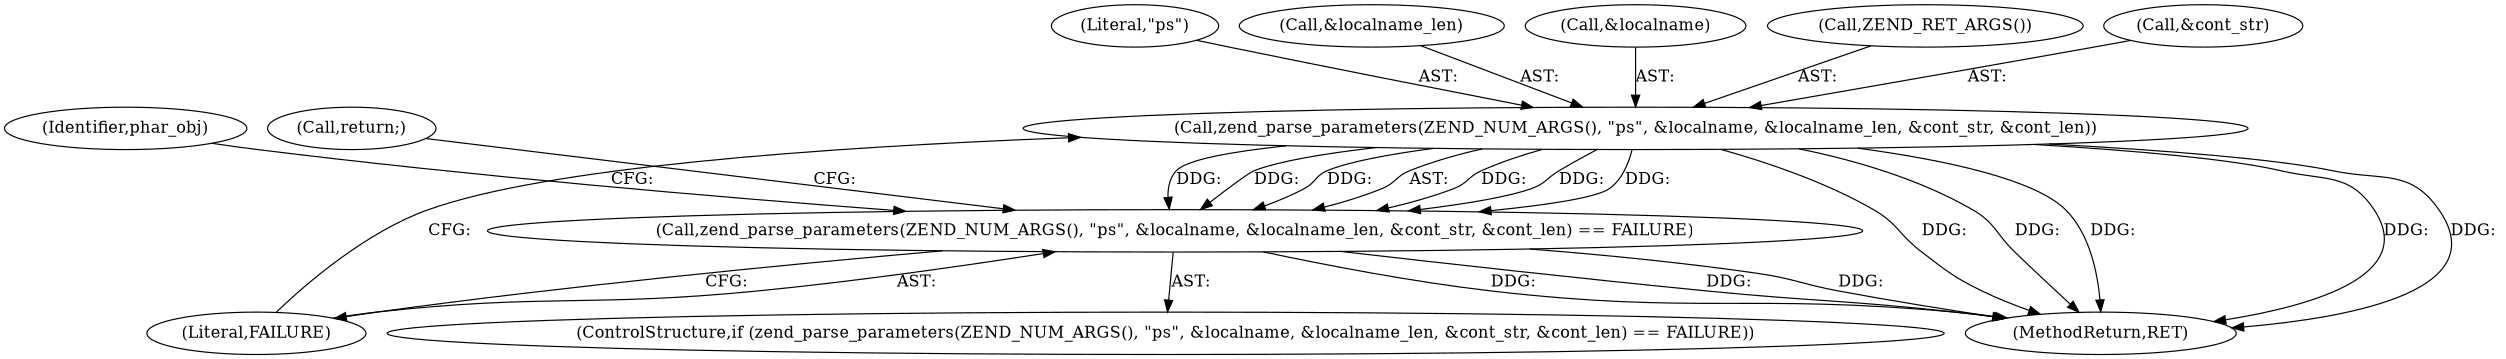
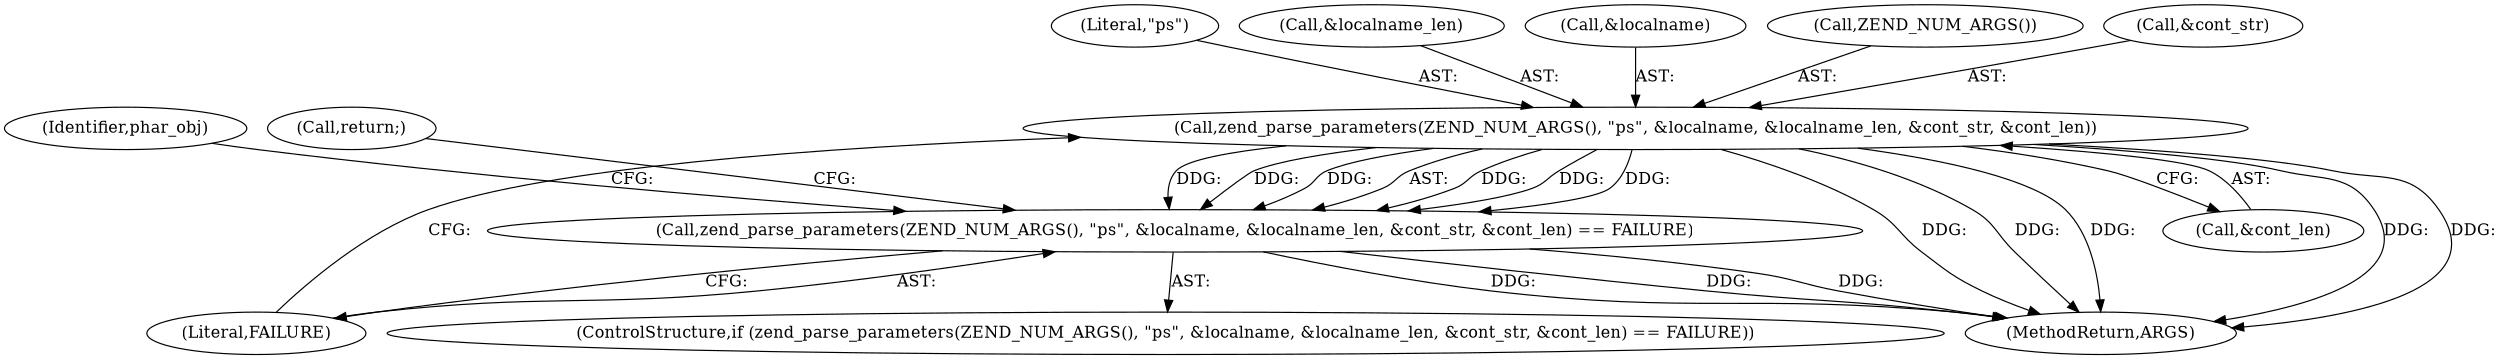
(1925, 26) -> (1925, 26)
none -> (2263, 231)
(2101, 333) -> (2101, 333)
